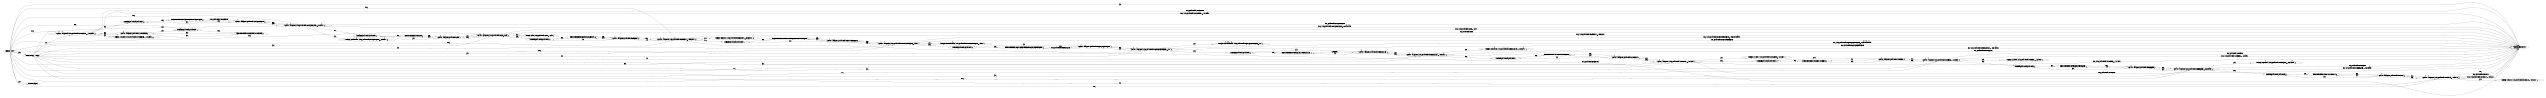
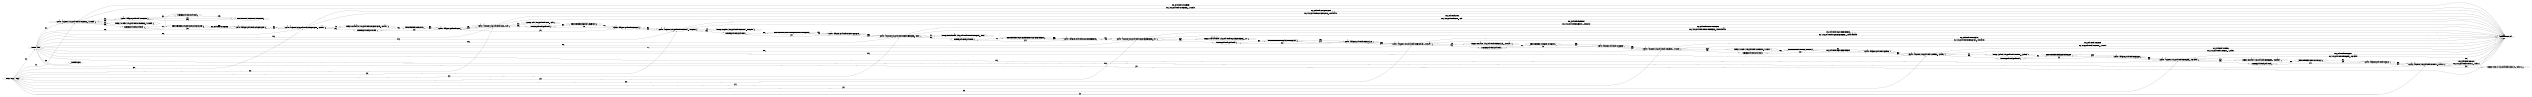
(601, 39) -> (539, 31)
(1061, 48) -> (1054, 39)
(1335, 52) -> (1321, 40)
(20, 54) -> (24, 64)
(1852, 59) -> (1838, 50)
